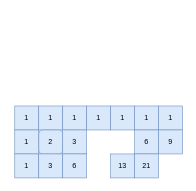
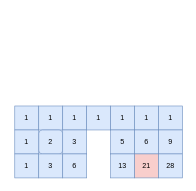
none -> (123, 142)
(147, 166) -> (147, 166)
none -> (171, 166)
